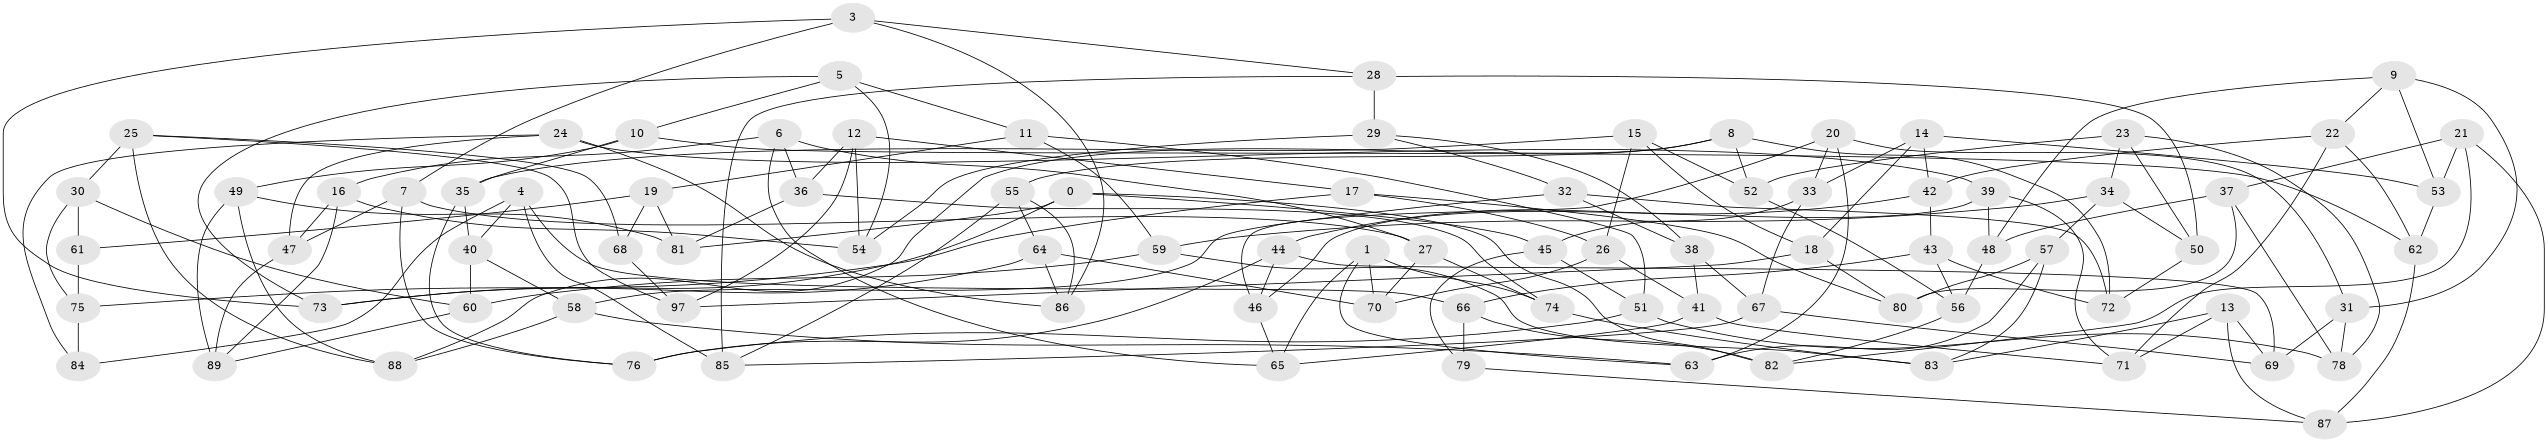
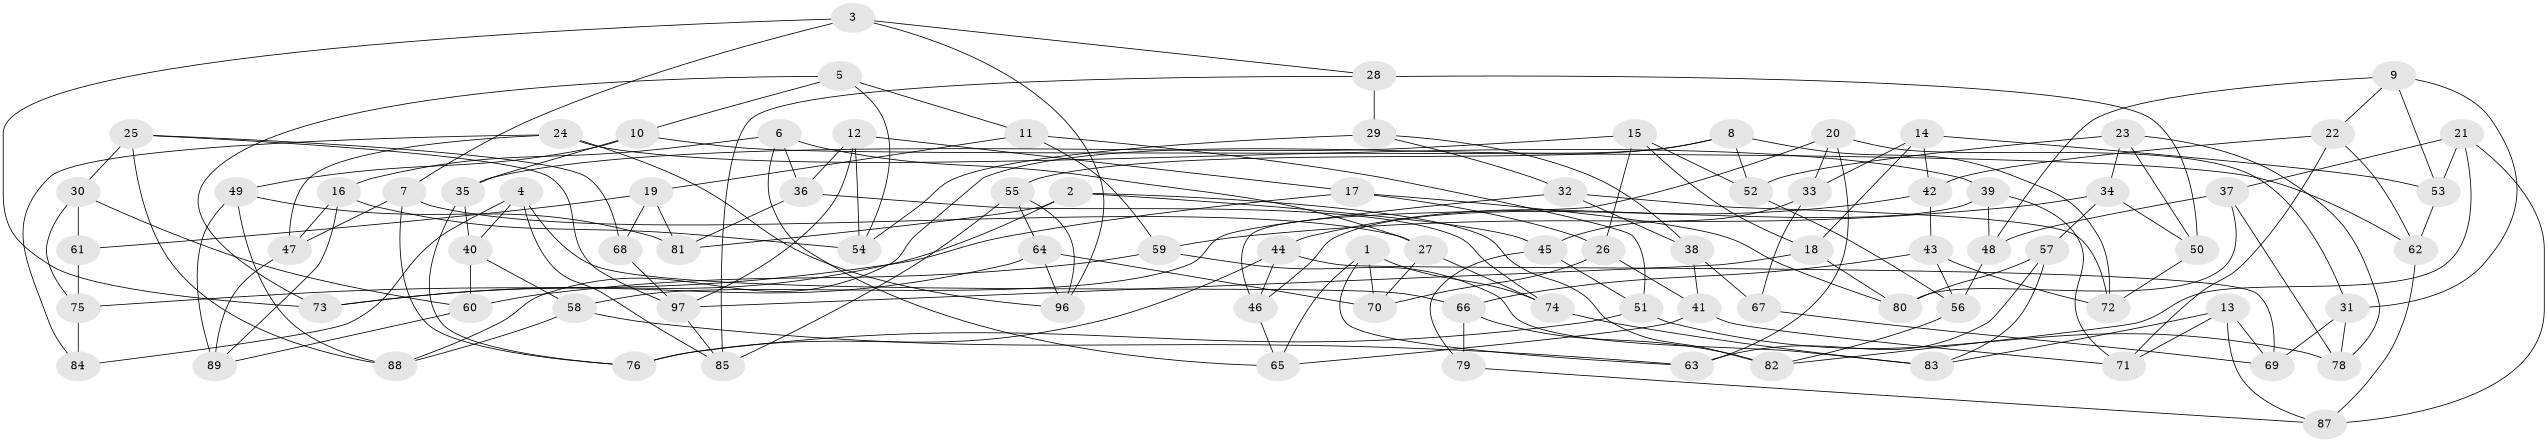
(1071, 192) -> (1071, 192)
(1063, 308) -> (1063, 308)
(1245, 352) -> (701, 337)
